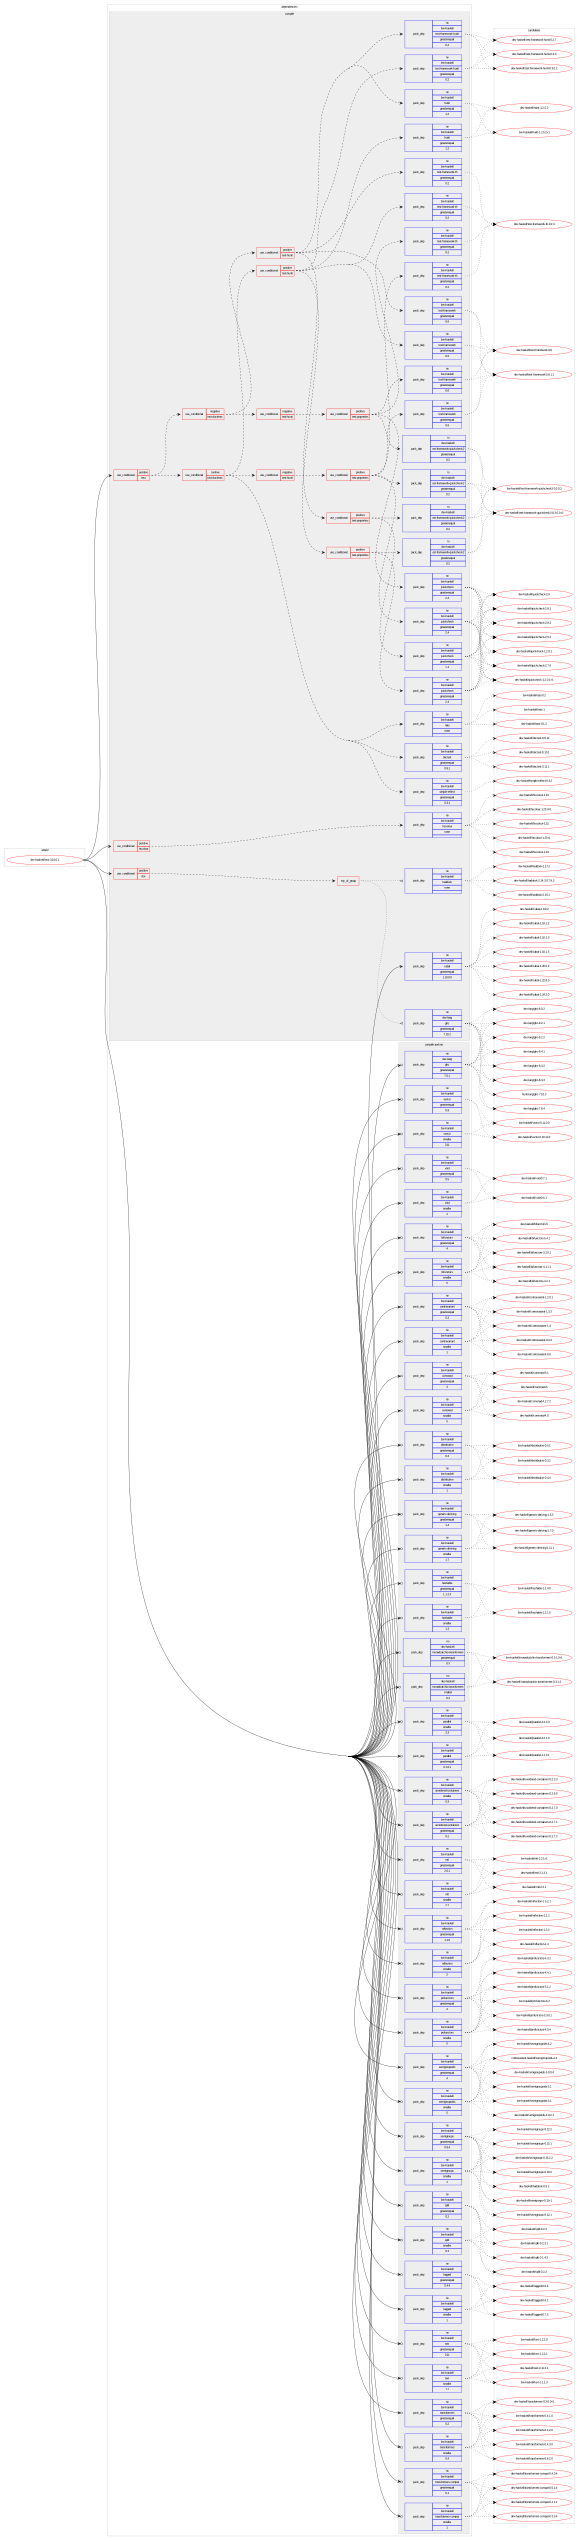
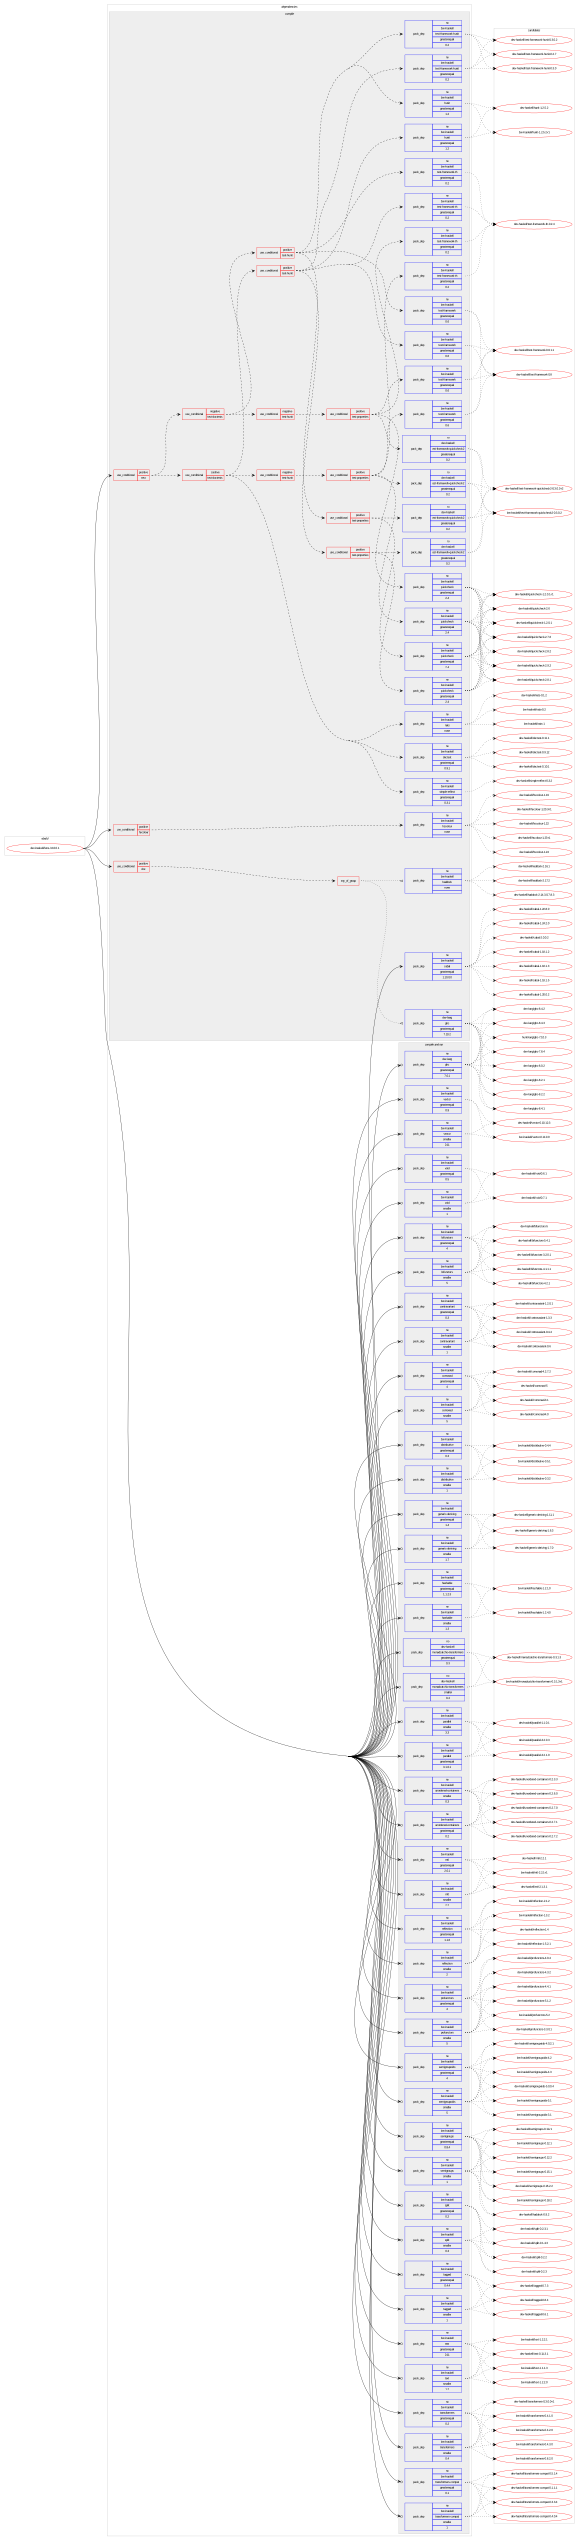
(534, 1326) -> none
(534, 2058) -> (534, 2072)
